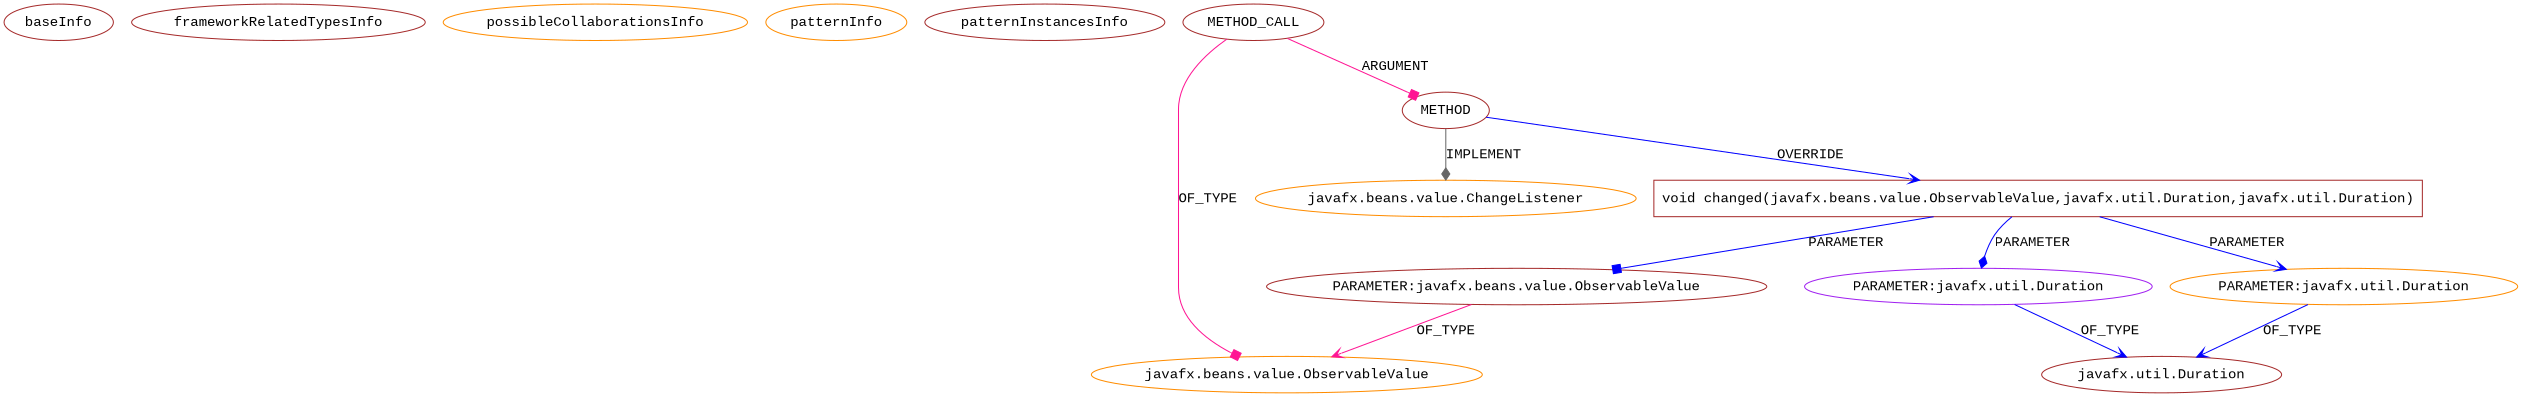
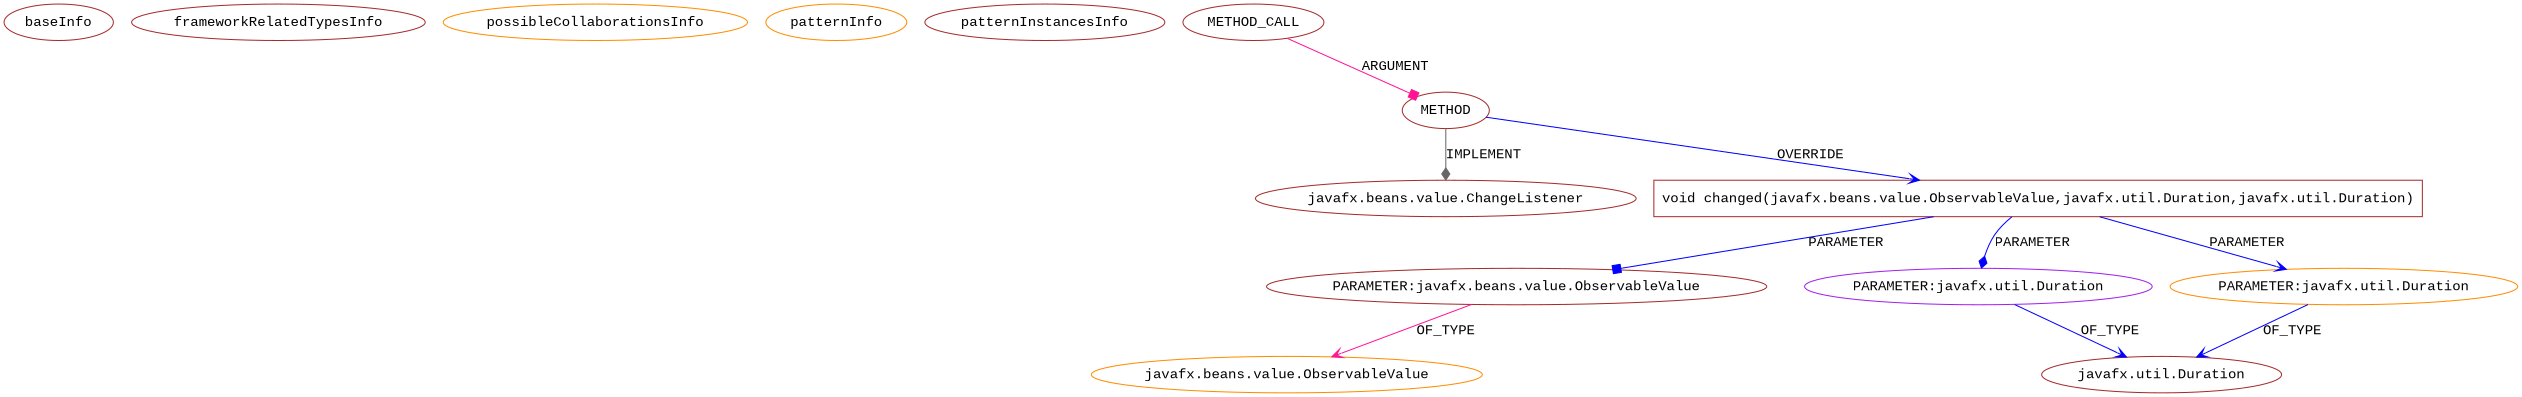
(1179, 198) -> none
(1446, 198) -> (1446, 198)
